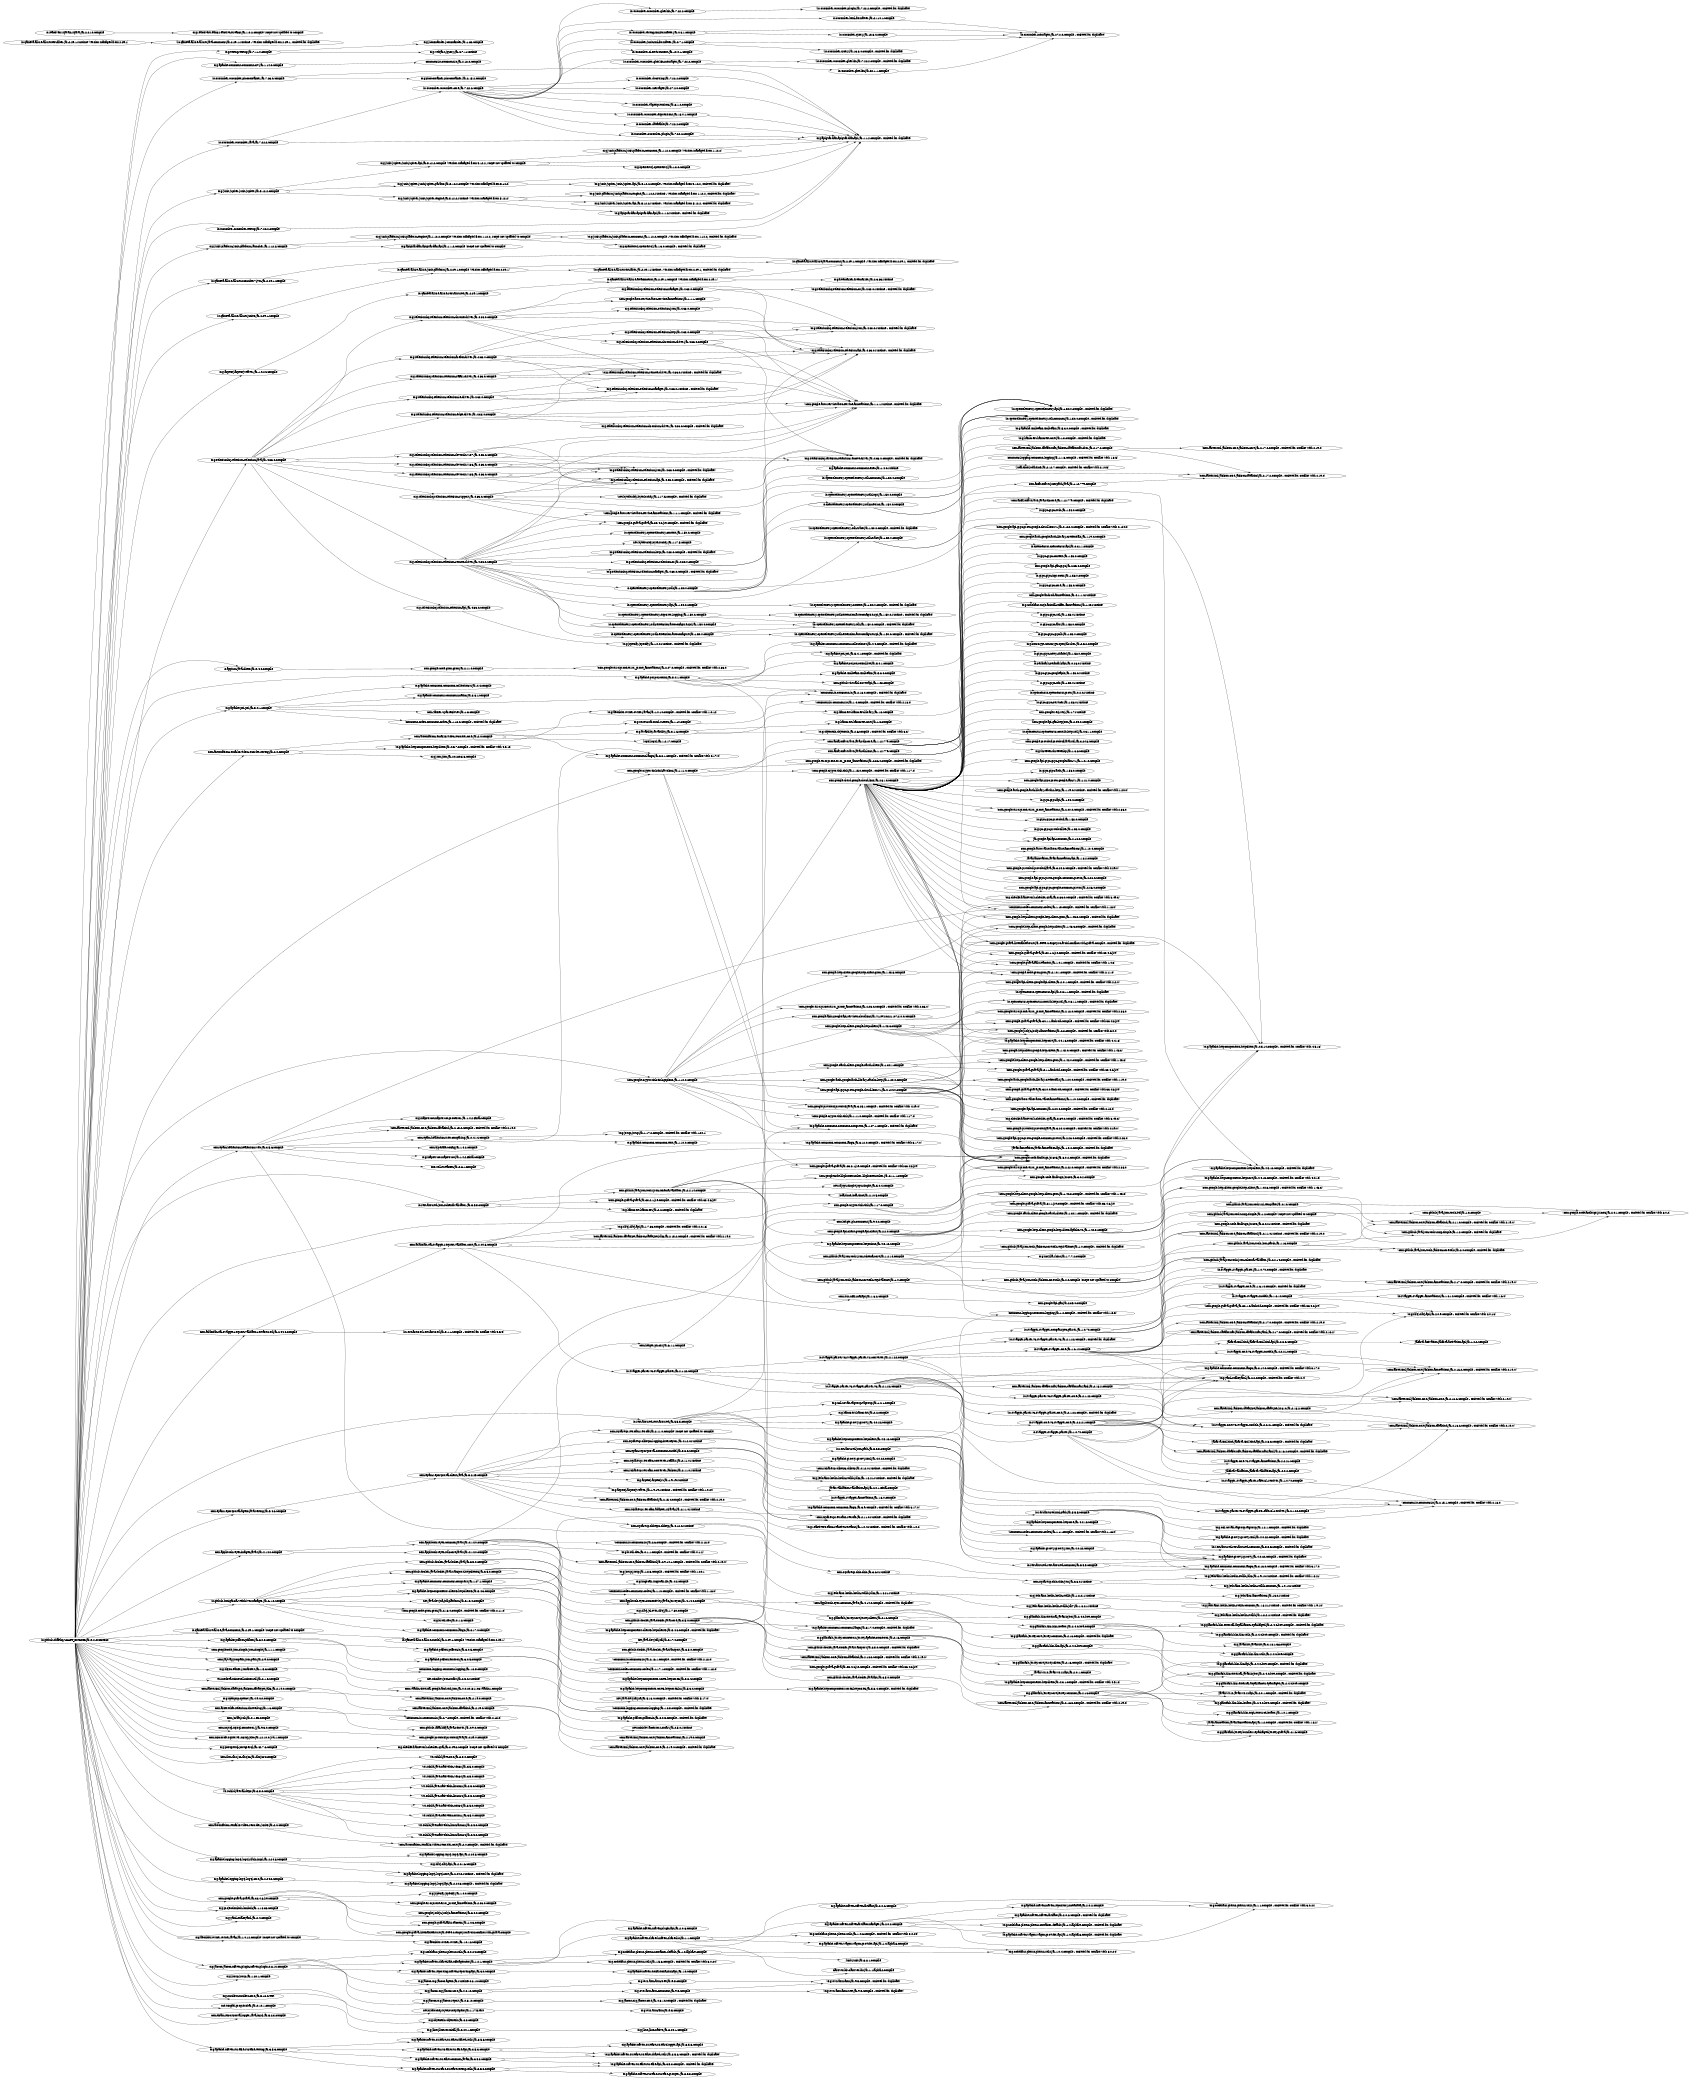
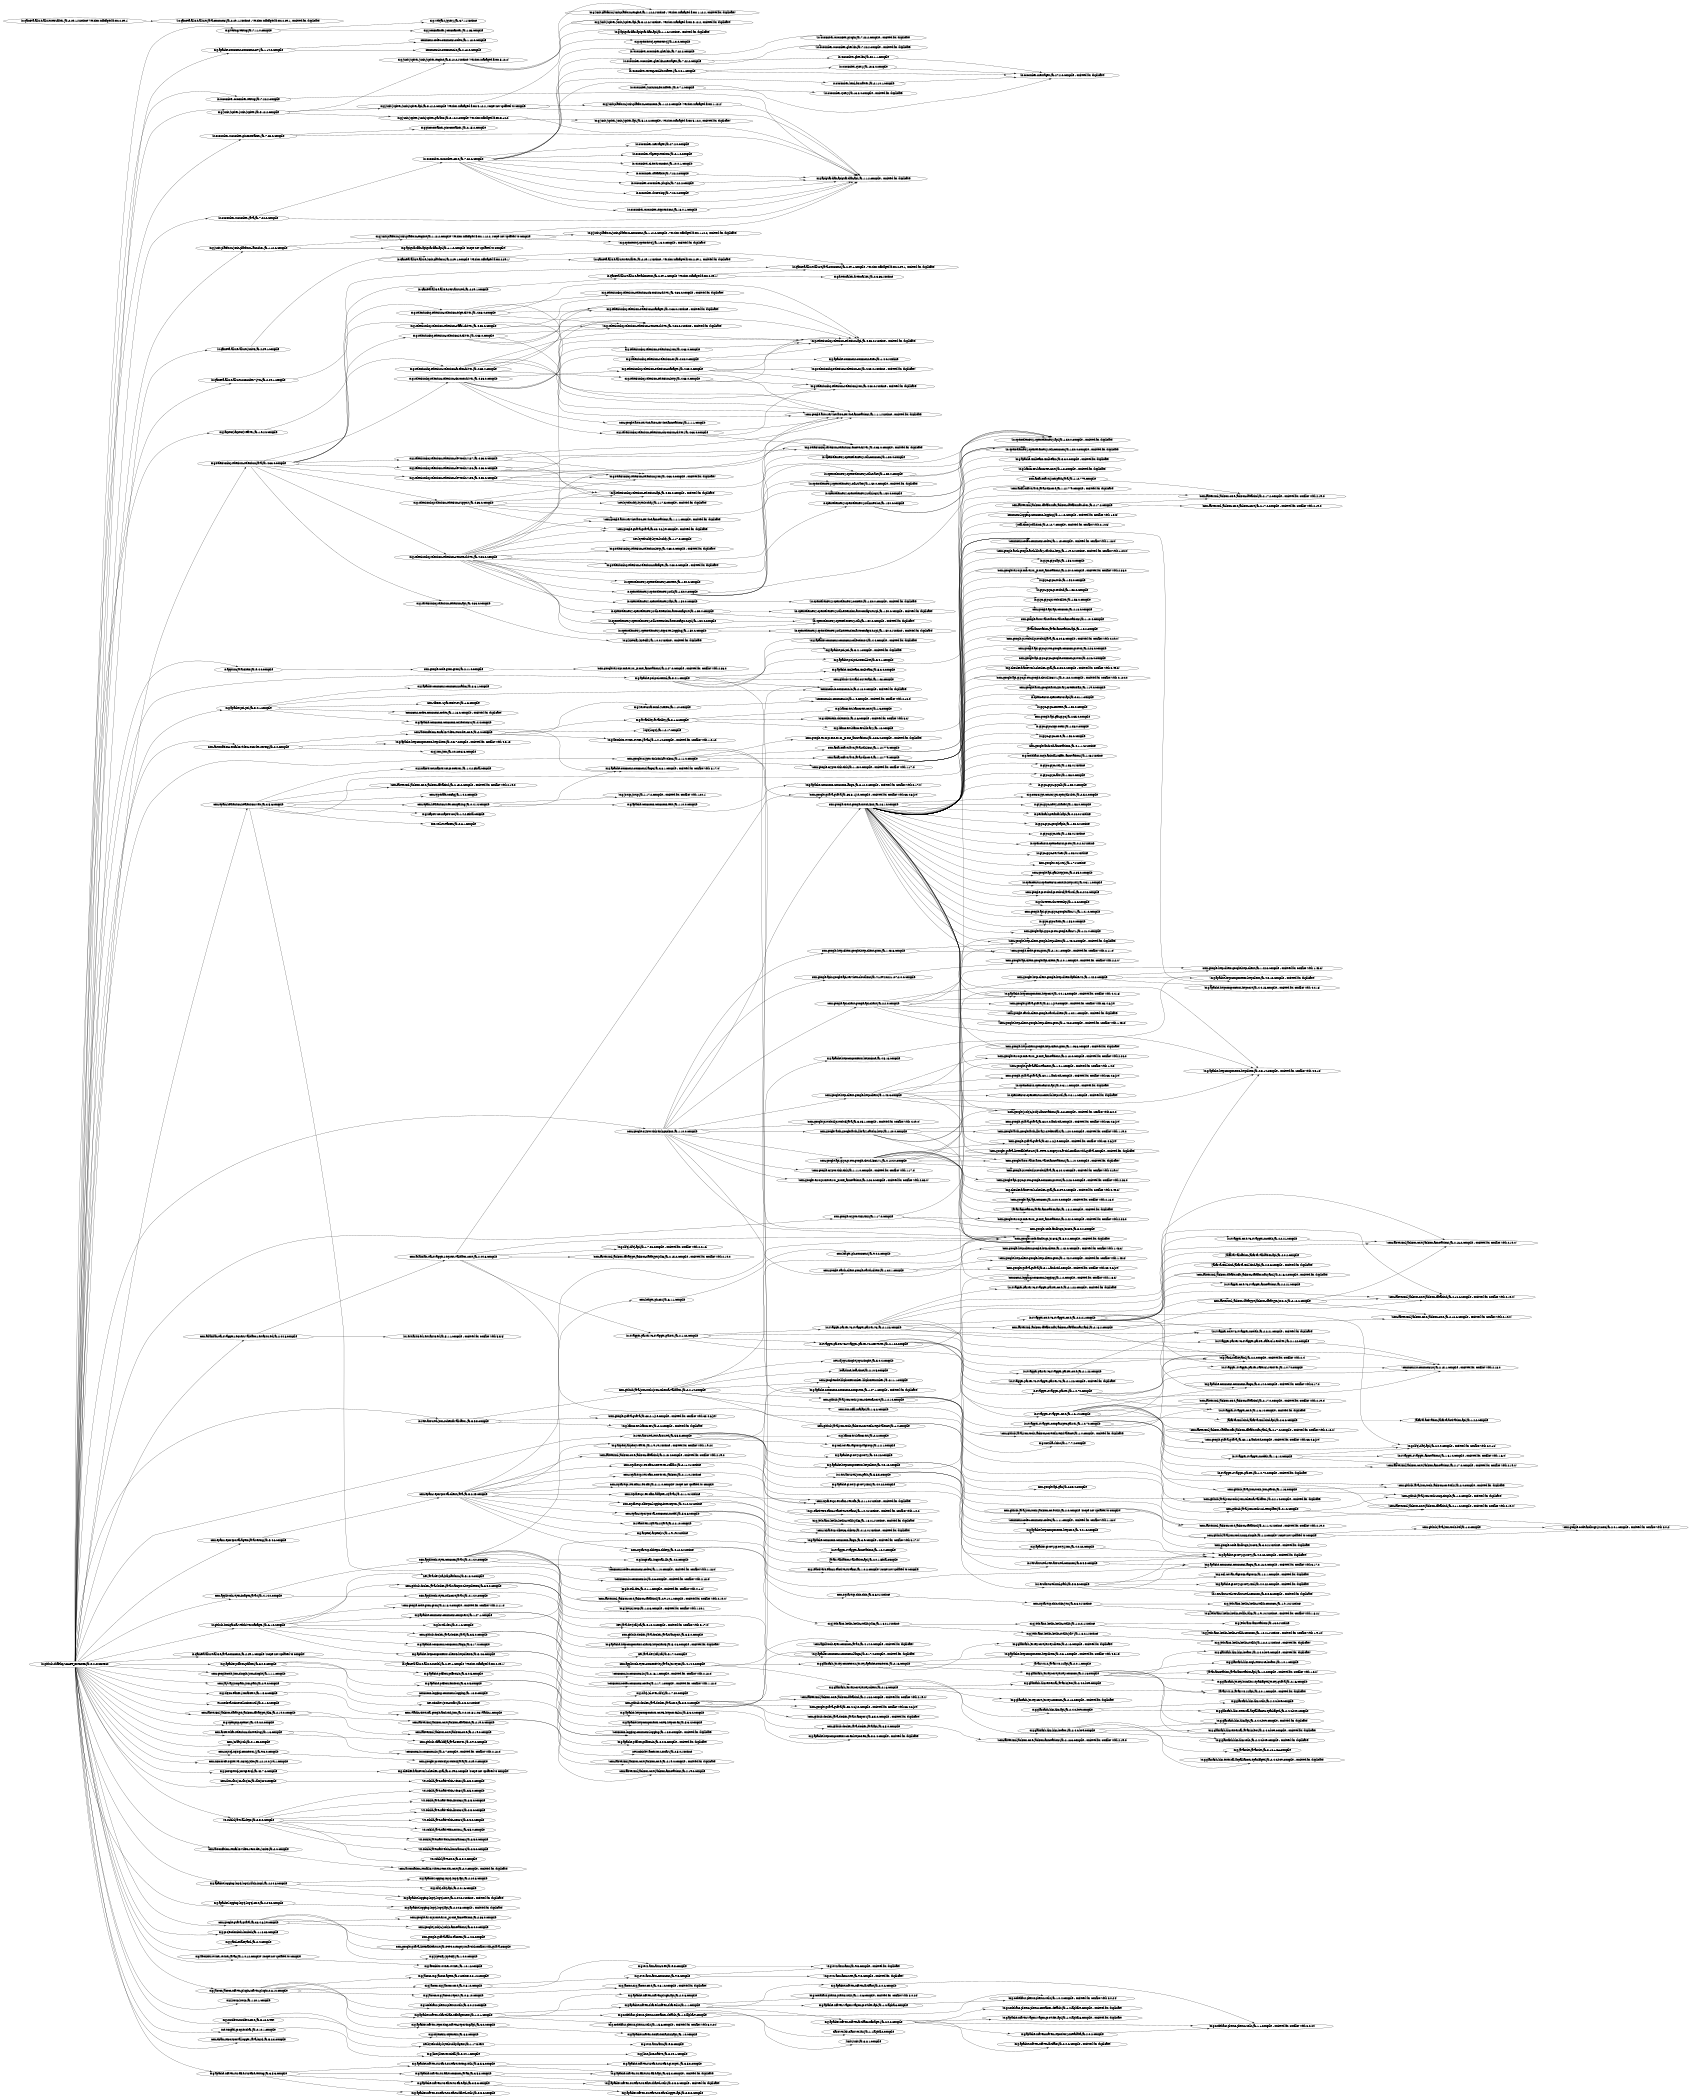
none -> (453, 41)
(962, 629) -> (962, 701)
(1062, 839) -> (1062, 610)
none -> (538, 1515)
(335, 1774) -> (348, 1781)
